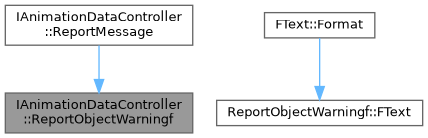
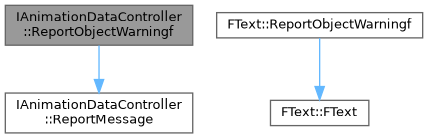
(320, 25) -> (320, 25)
(99, 62) -> (99, 62)
(320, 113) -> (320, 113)
